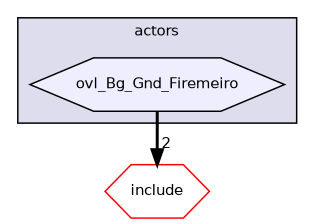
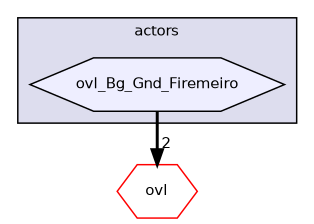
(157, 191) -> (157, 191)
